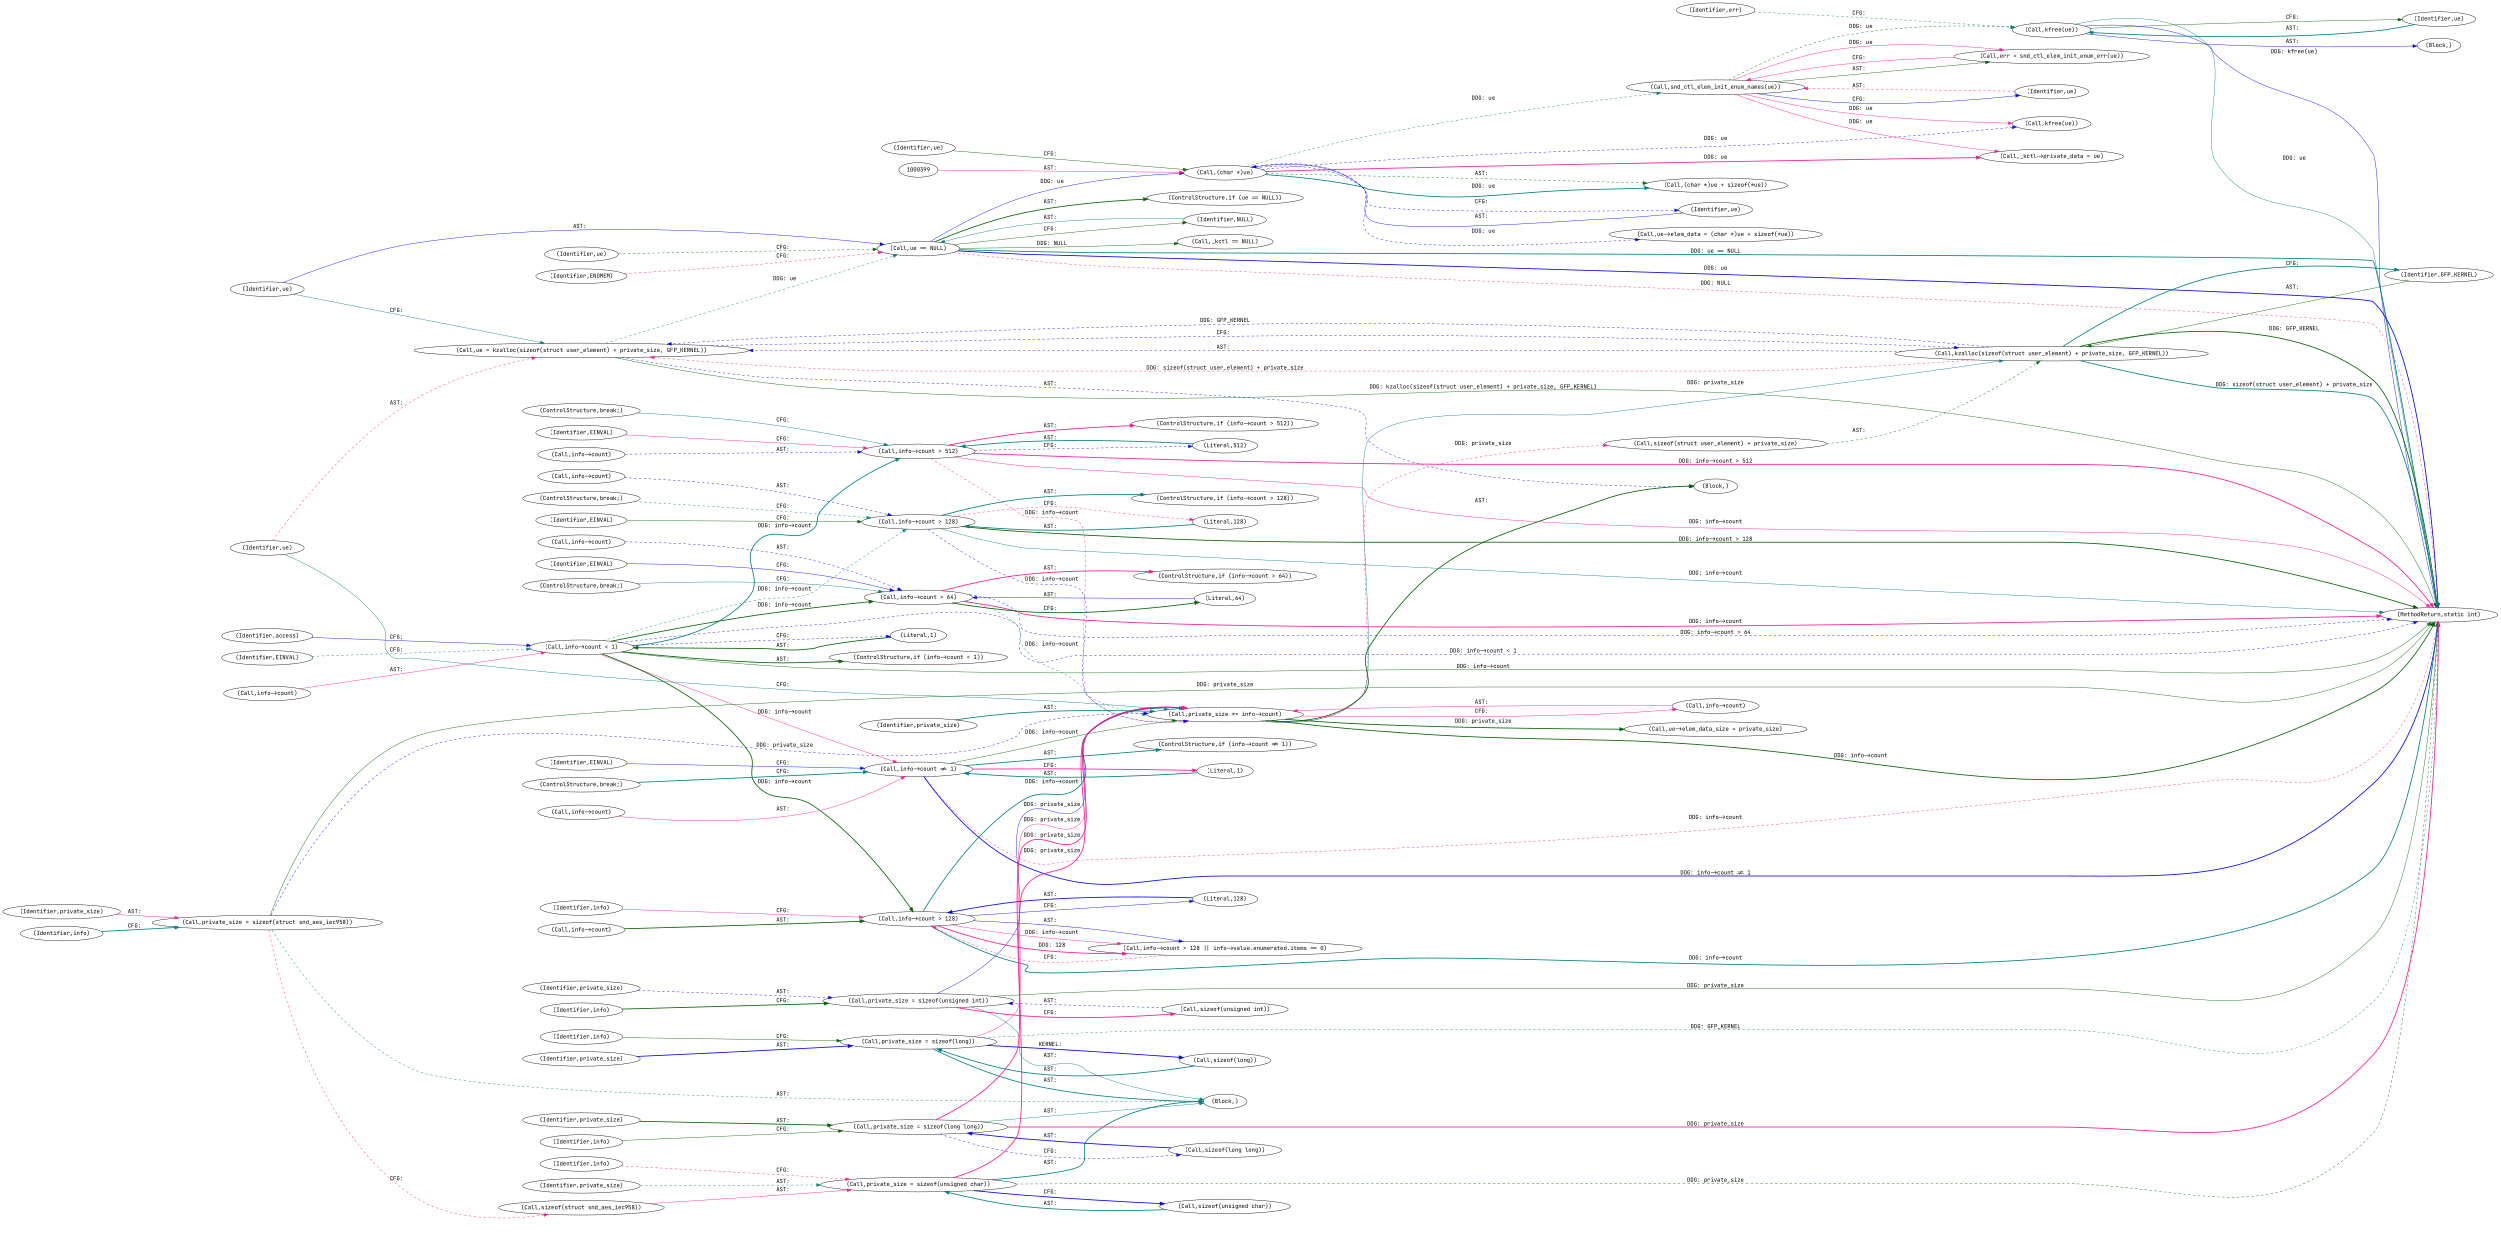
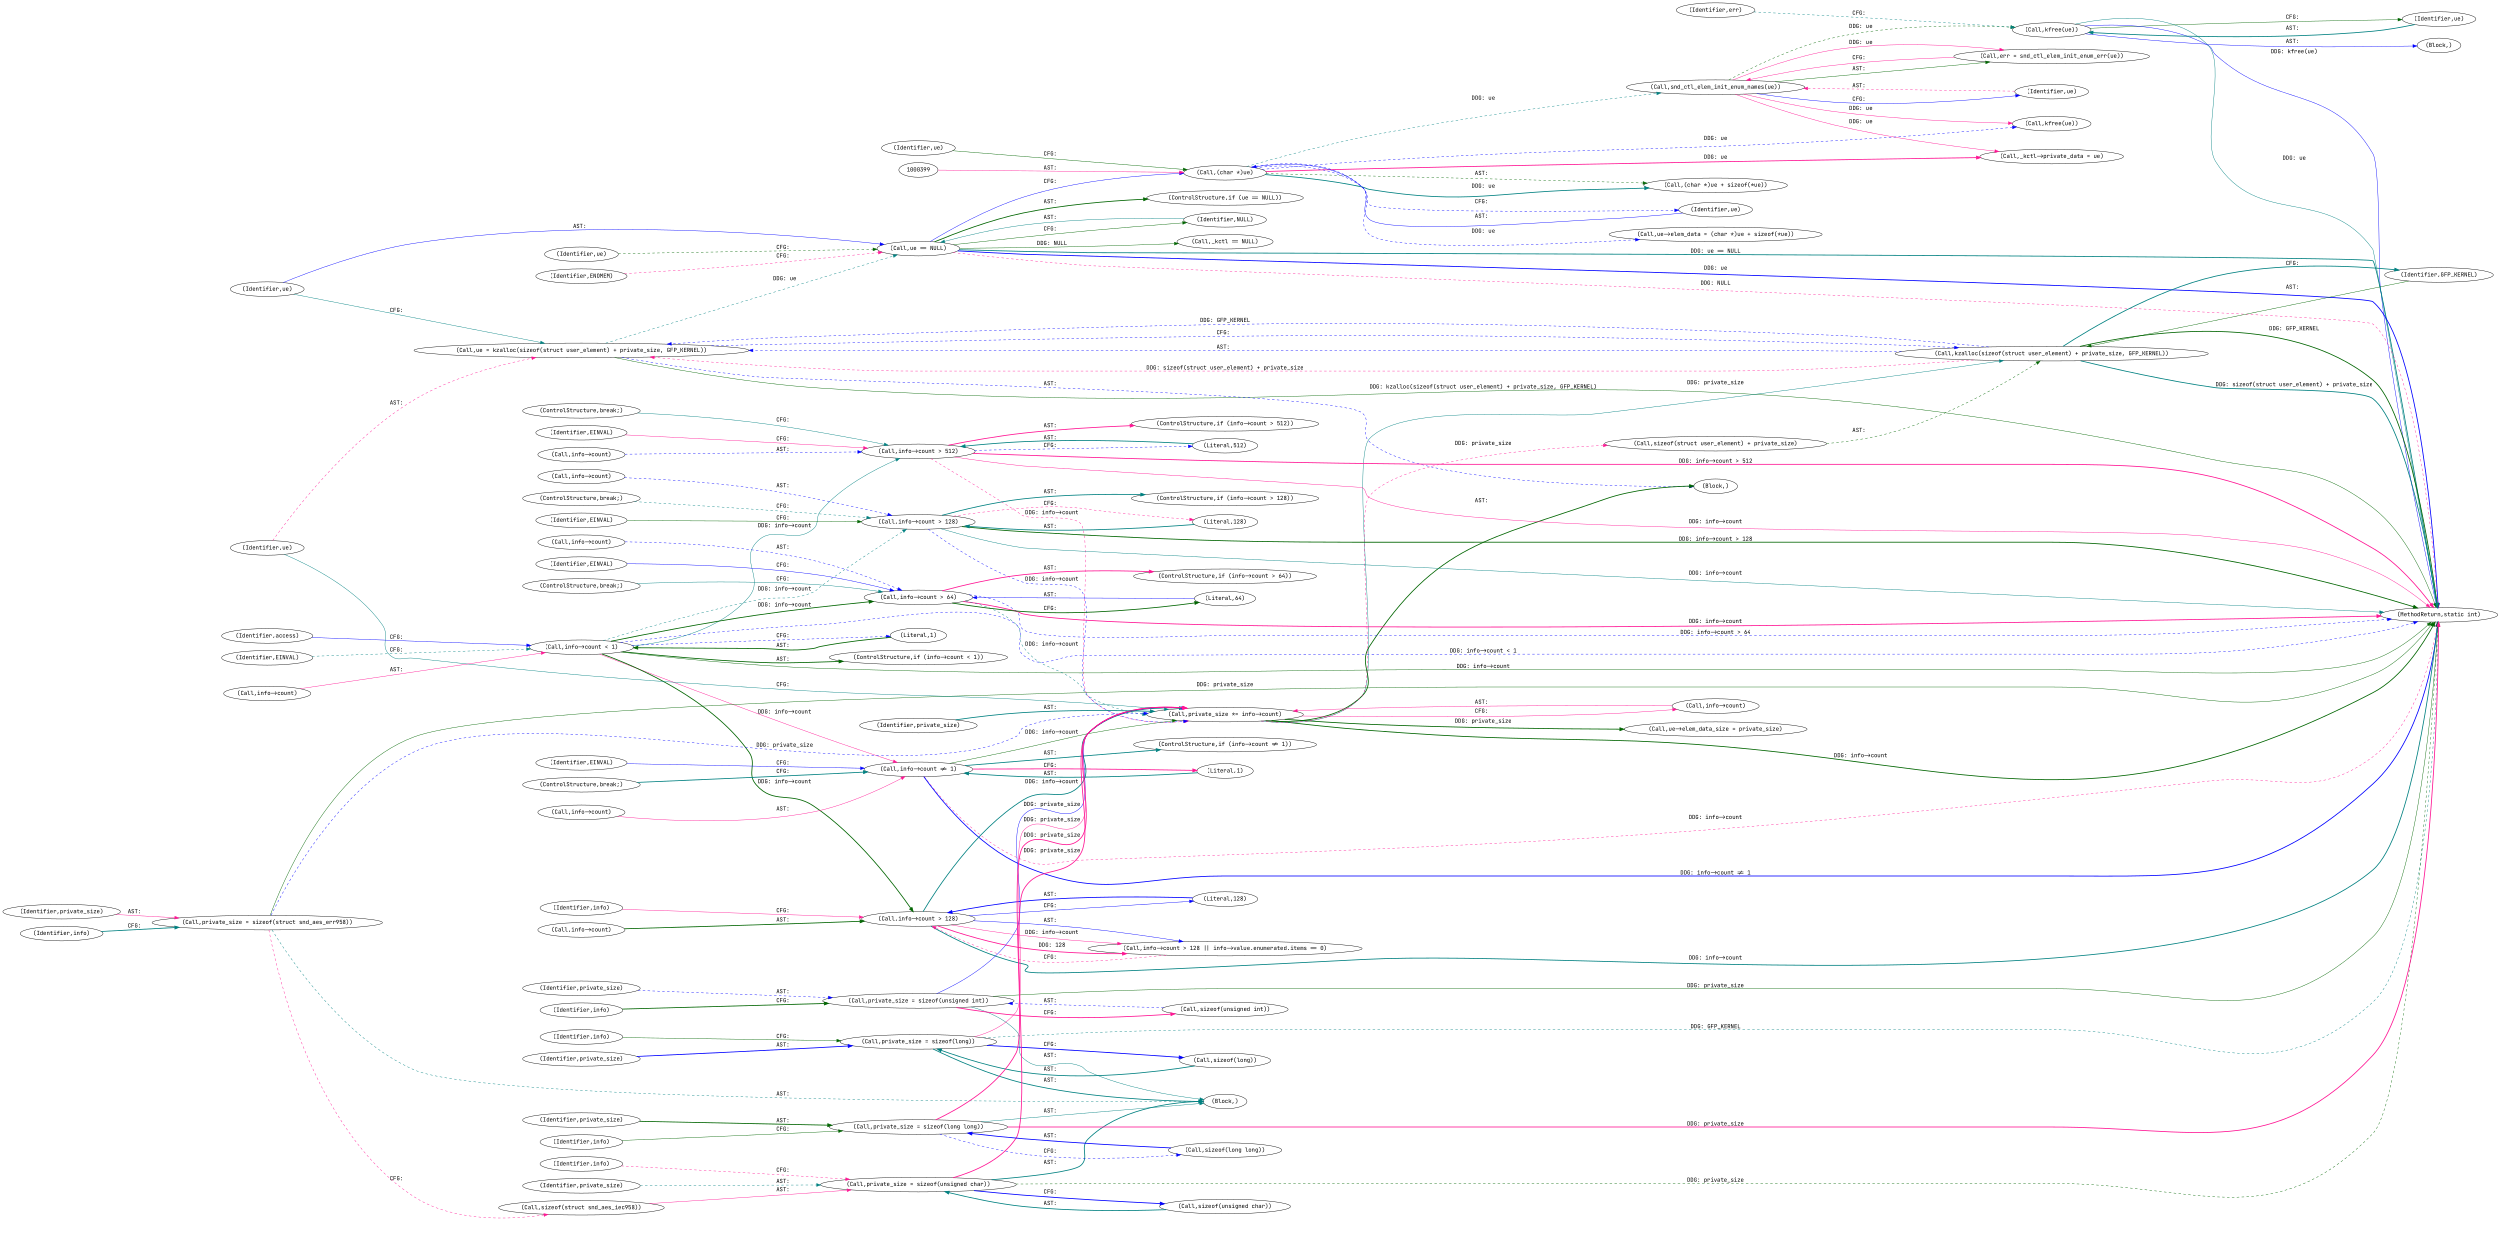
(1052, 181) -> (1052, 181)
(750, 557) -> (750, 557)
(267, 923) -> (267, 923)
(1052, 1044) -> (1052, 1044)
